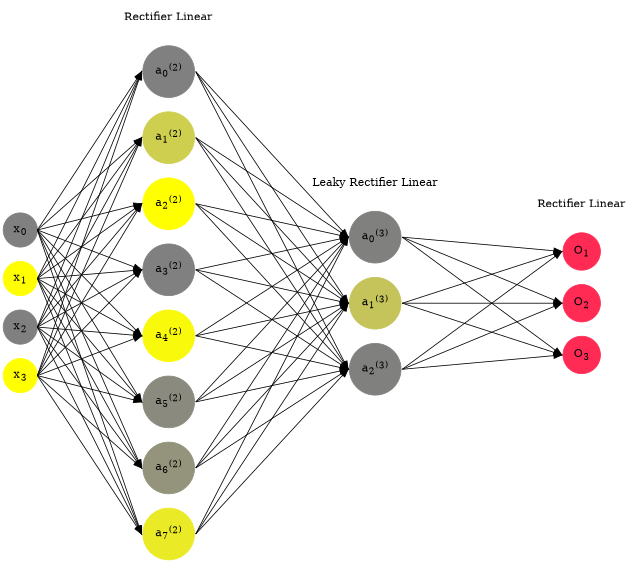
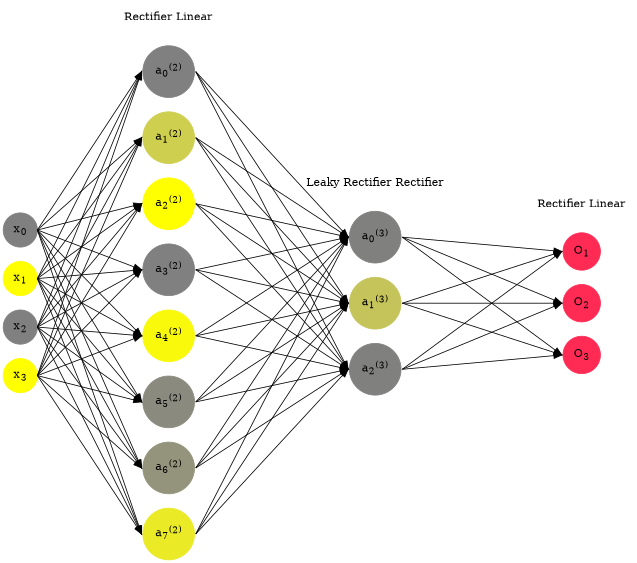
(375, 183) -> (375, 183)
